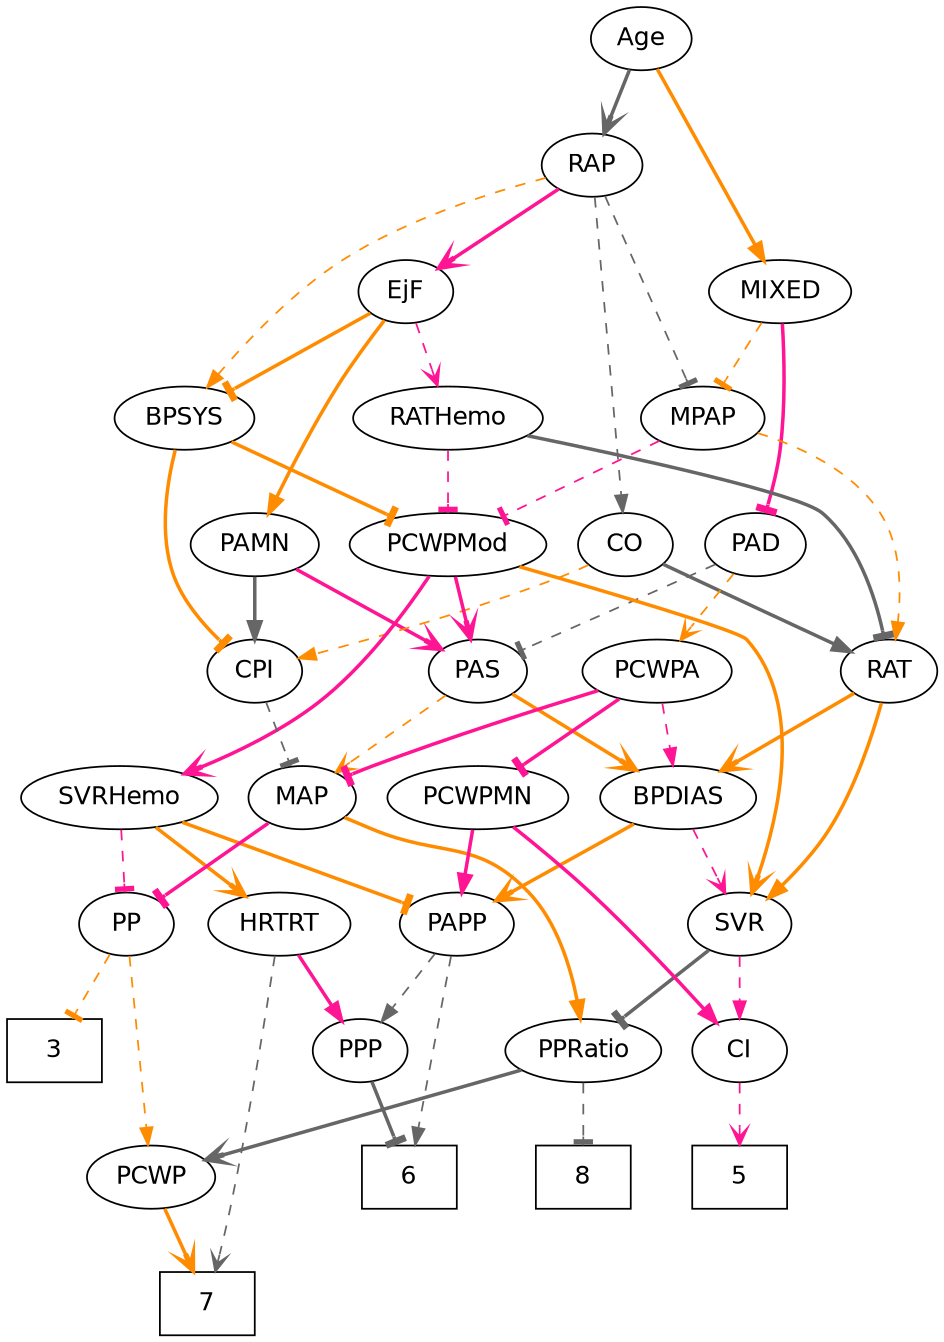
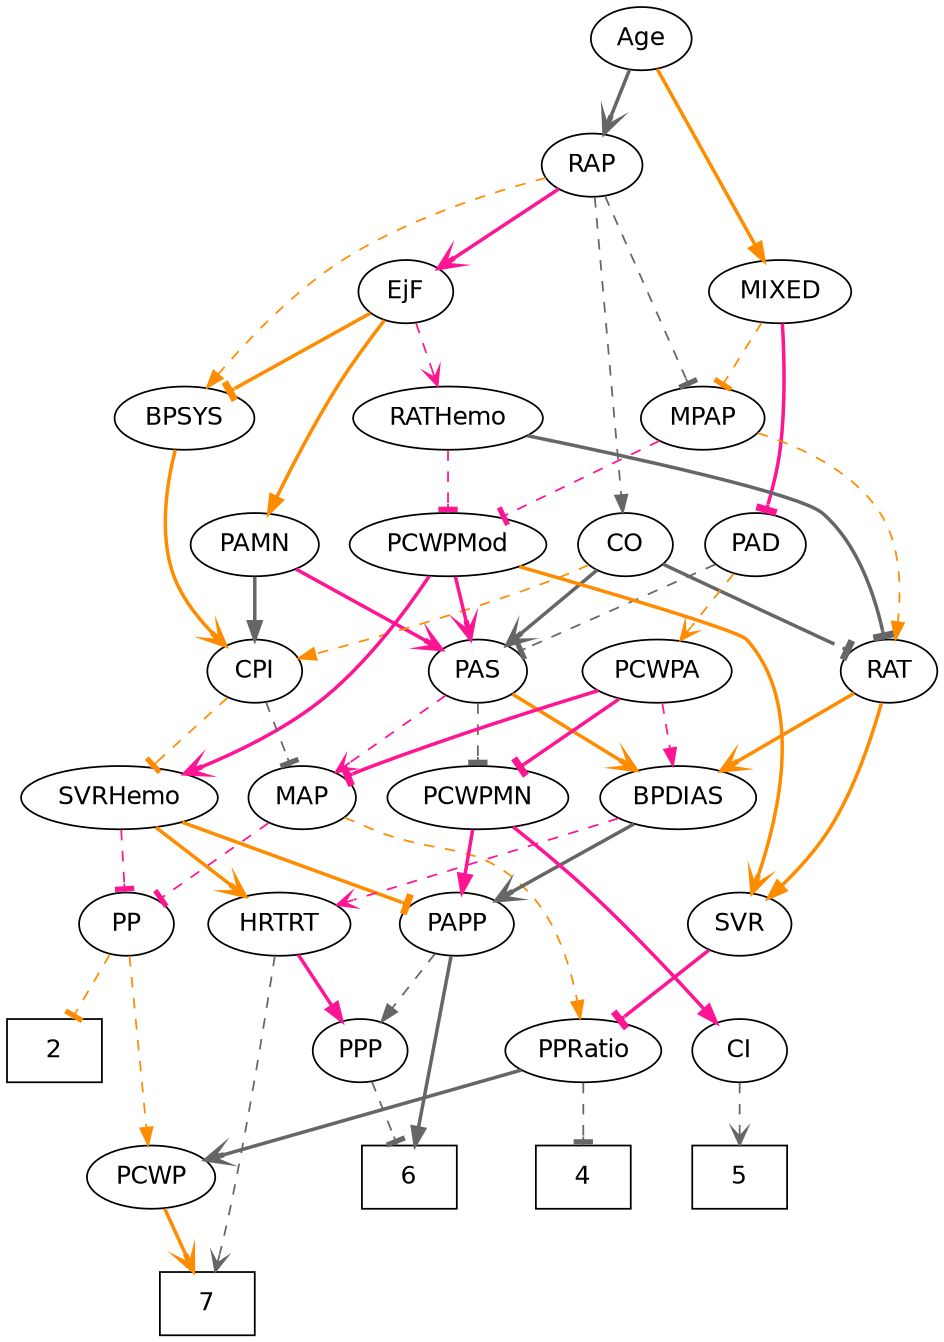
(309, 478) -> none
(168, 552) -> (168, 552)
none -> (559, 602)
(749, 604) -> (749, 604)
(398, 729) -> (398, 729)
none -> (192, 730)
none -> (478, 741)
(705, 853) -> (499, 855)
(573, 858) -> (573, 858)
(217, 859) -> (217, 859)
(497, 867) -> (504, 871)
(740, 979) -> none
(665, 985) -> (665, 985)
(435, 1042) -> (435, 1042)
(54, 1051) -> (54, 1051)
(379, 1099) -> (379, 1099)
(740, 1105) -> (740, 1105)
(583, 1177) -> (583, 1177)
